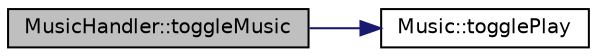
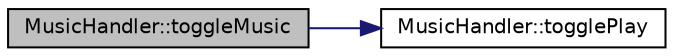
(485, 28) -> (523, 28)
